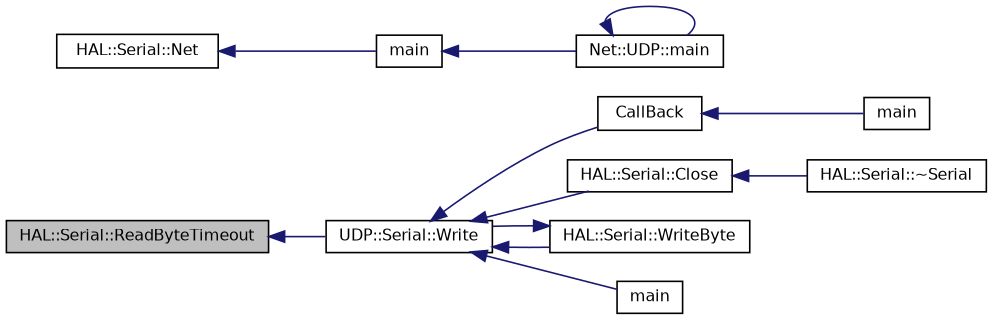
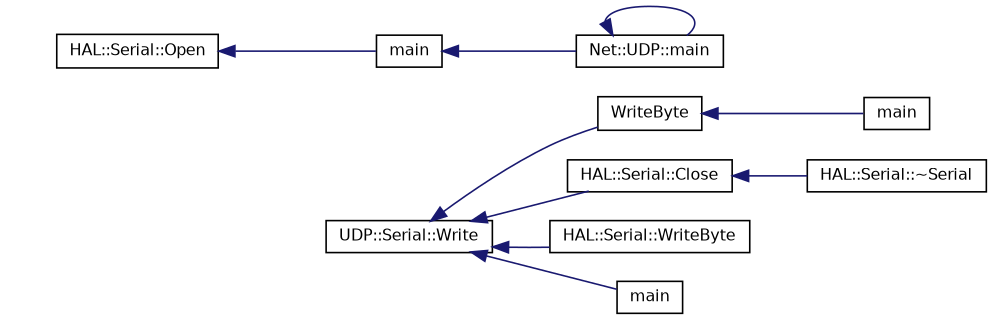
(137, 51) -> (137, 51)
(650, 114) -> (650, 114)
(513, 226) -> none
(137, 237) -> none
